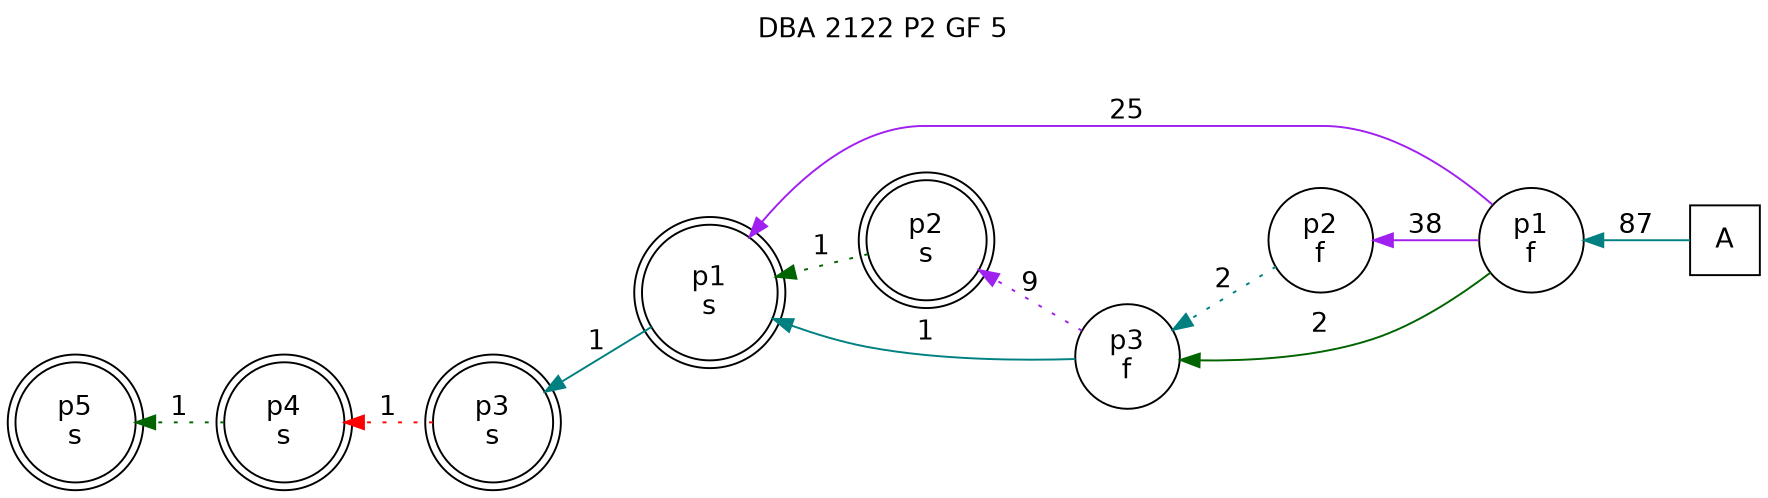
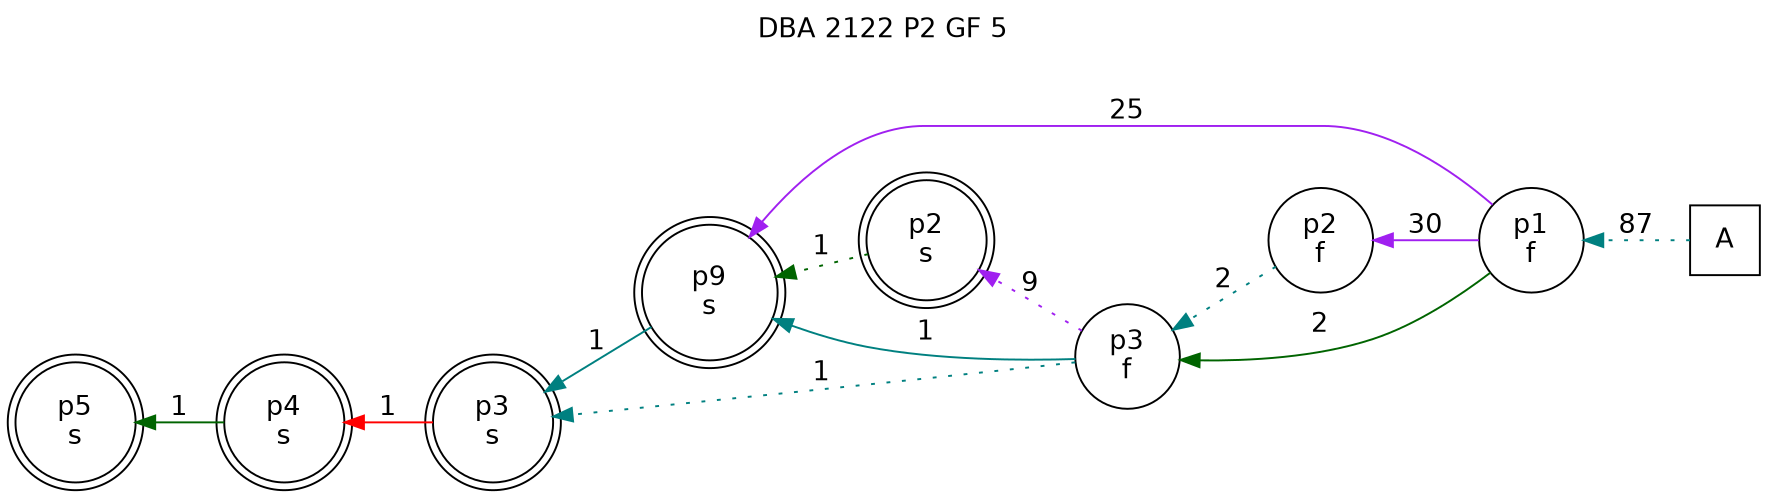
(1426, 226) -> (1426, 226)
(1647, 240) -> (1647, 240)
(710, 293) -> (710, 293)
none -> (824, 389)
(190, 422) -> (190, 422)
(399, 422) -> (399, 422)
